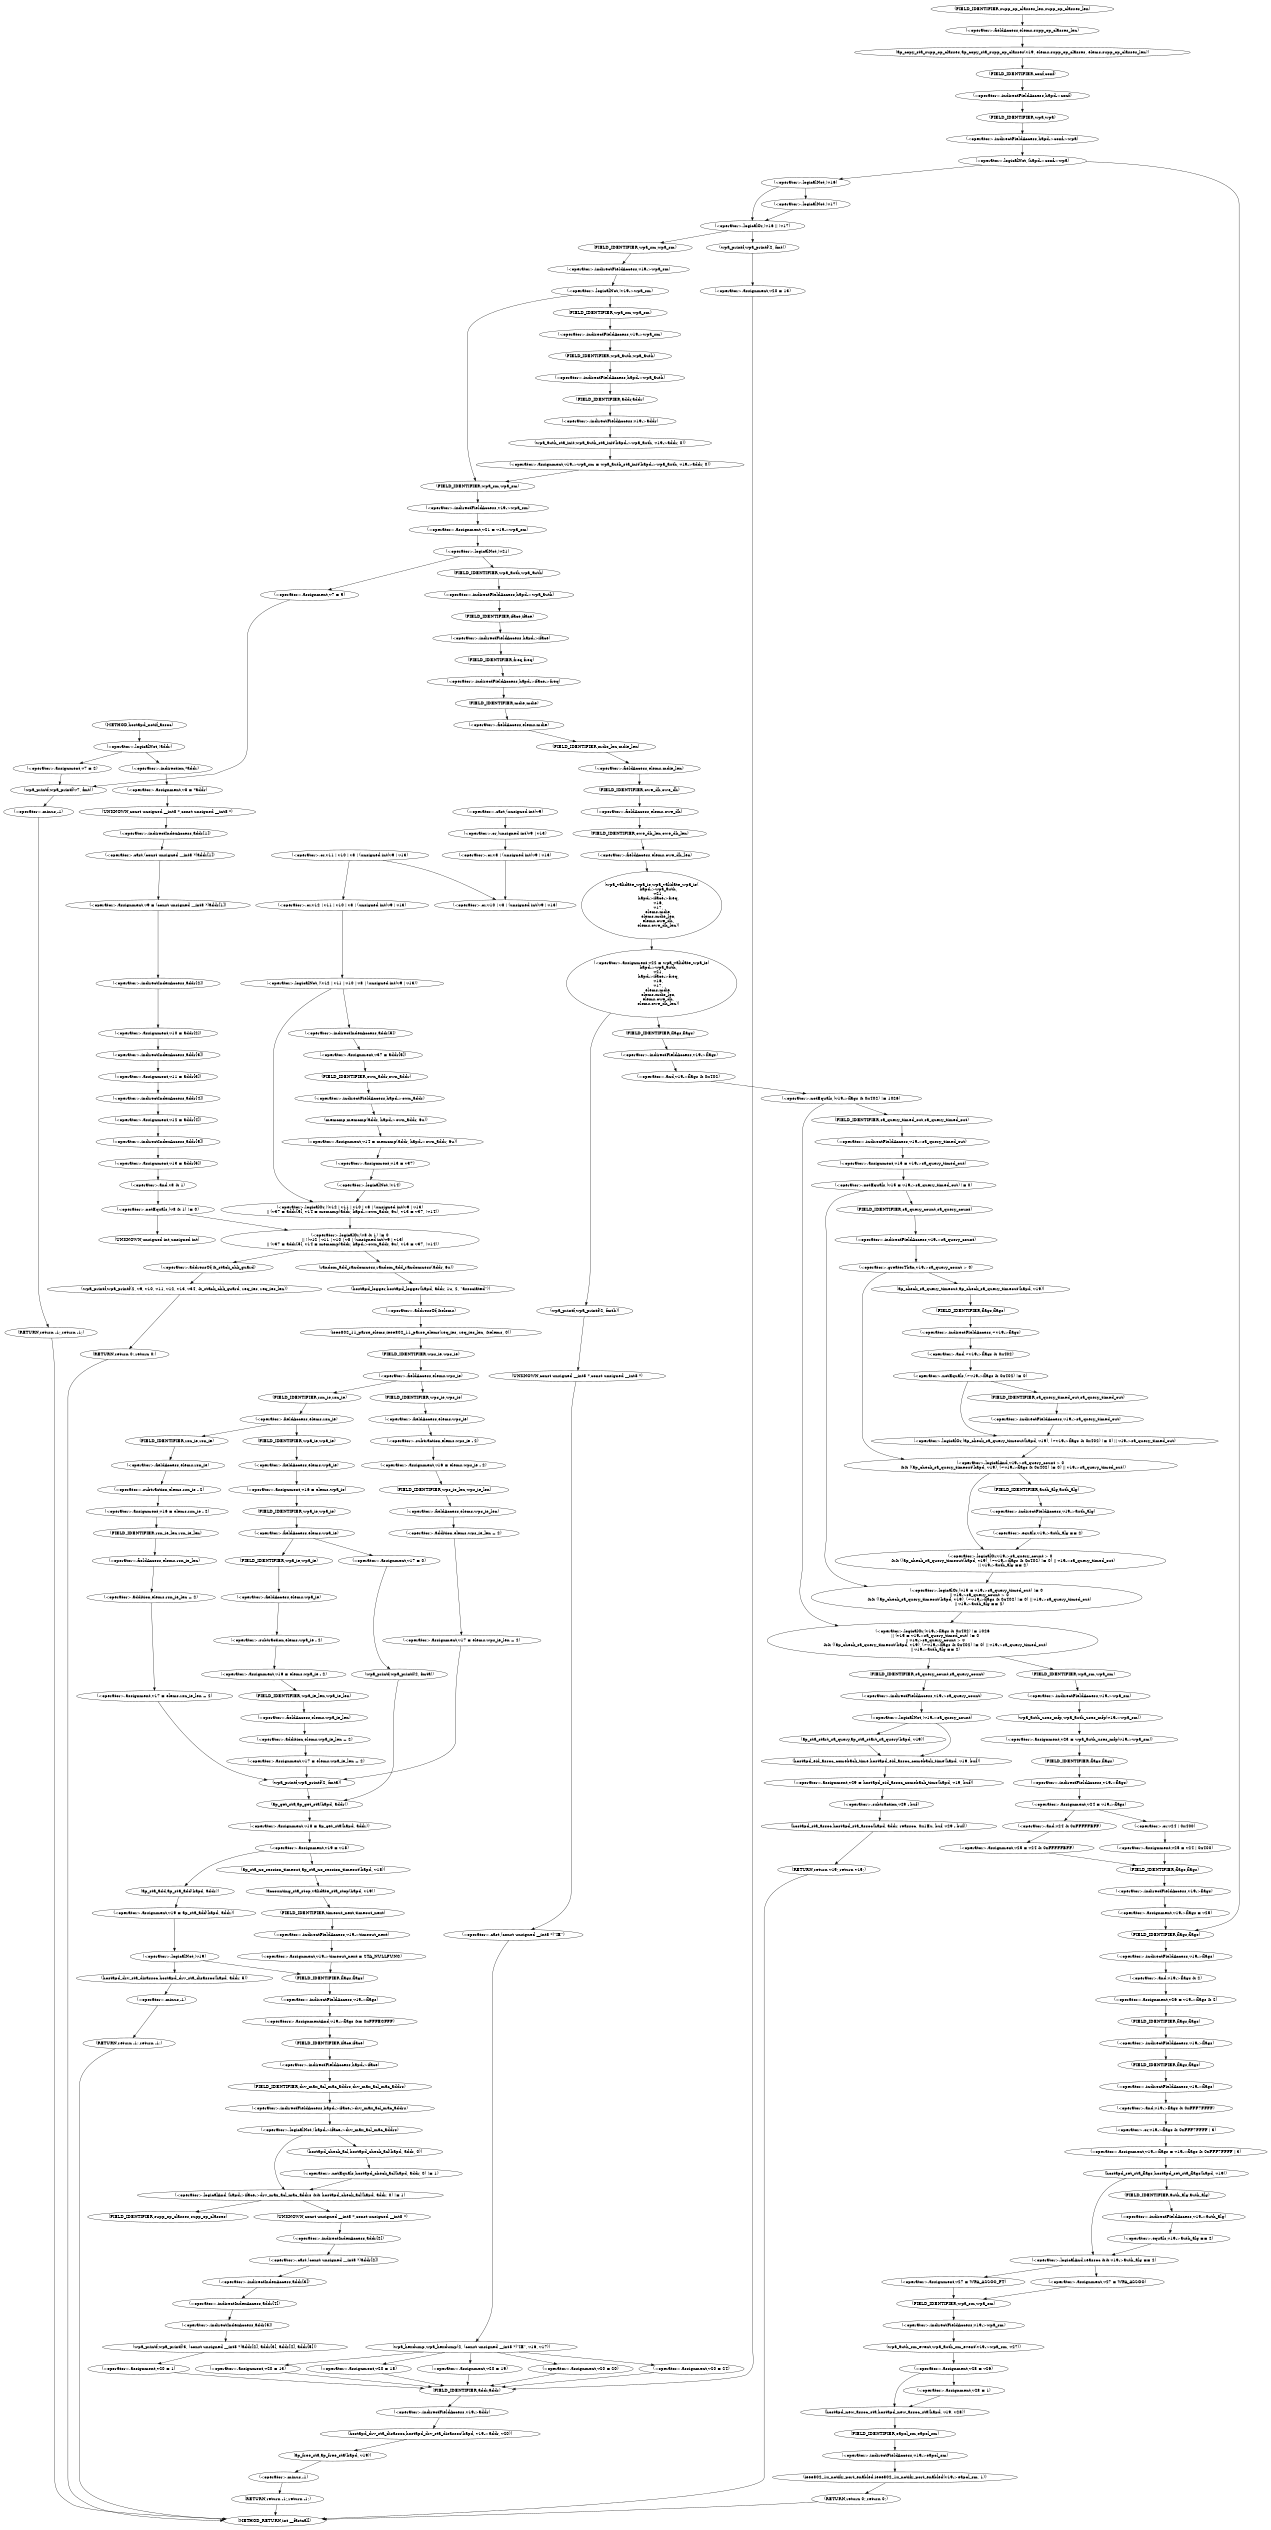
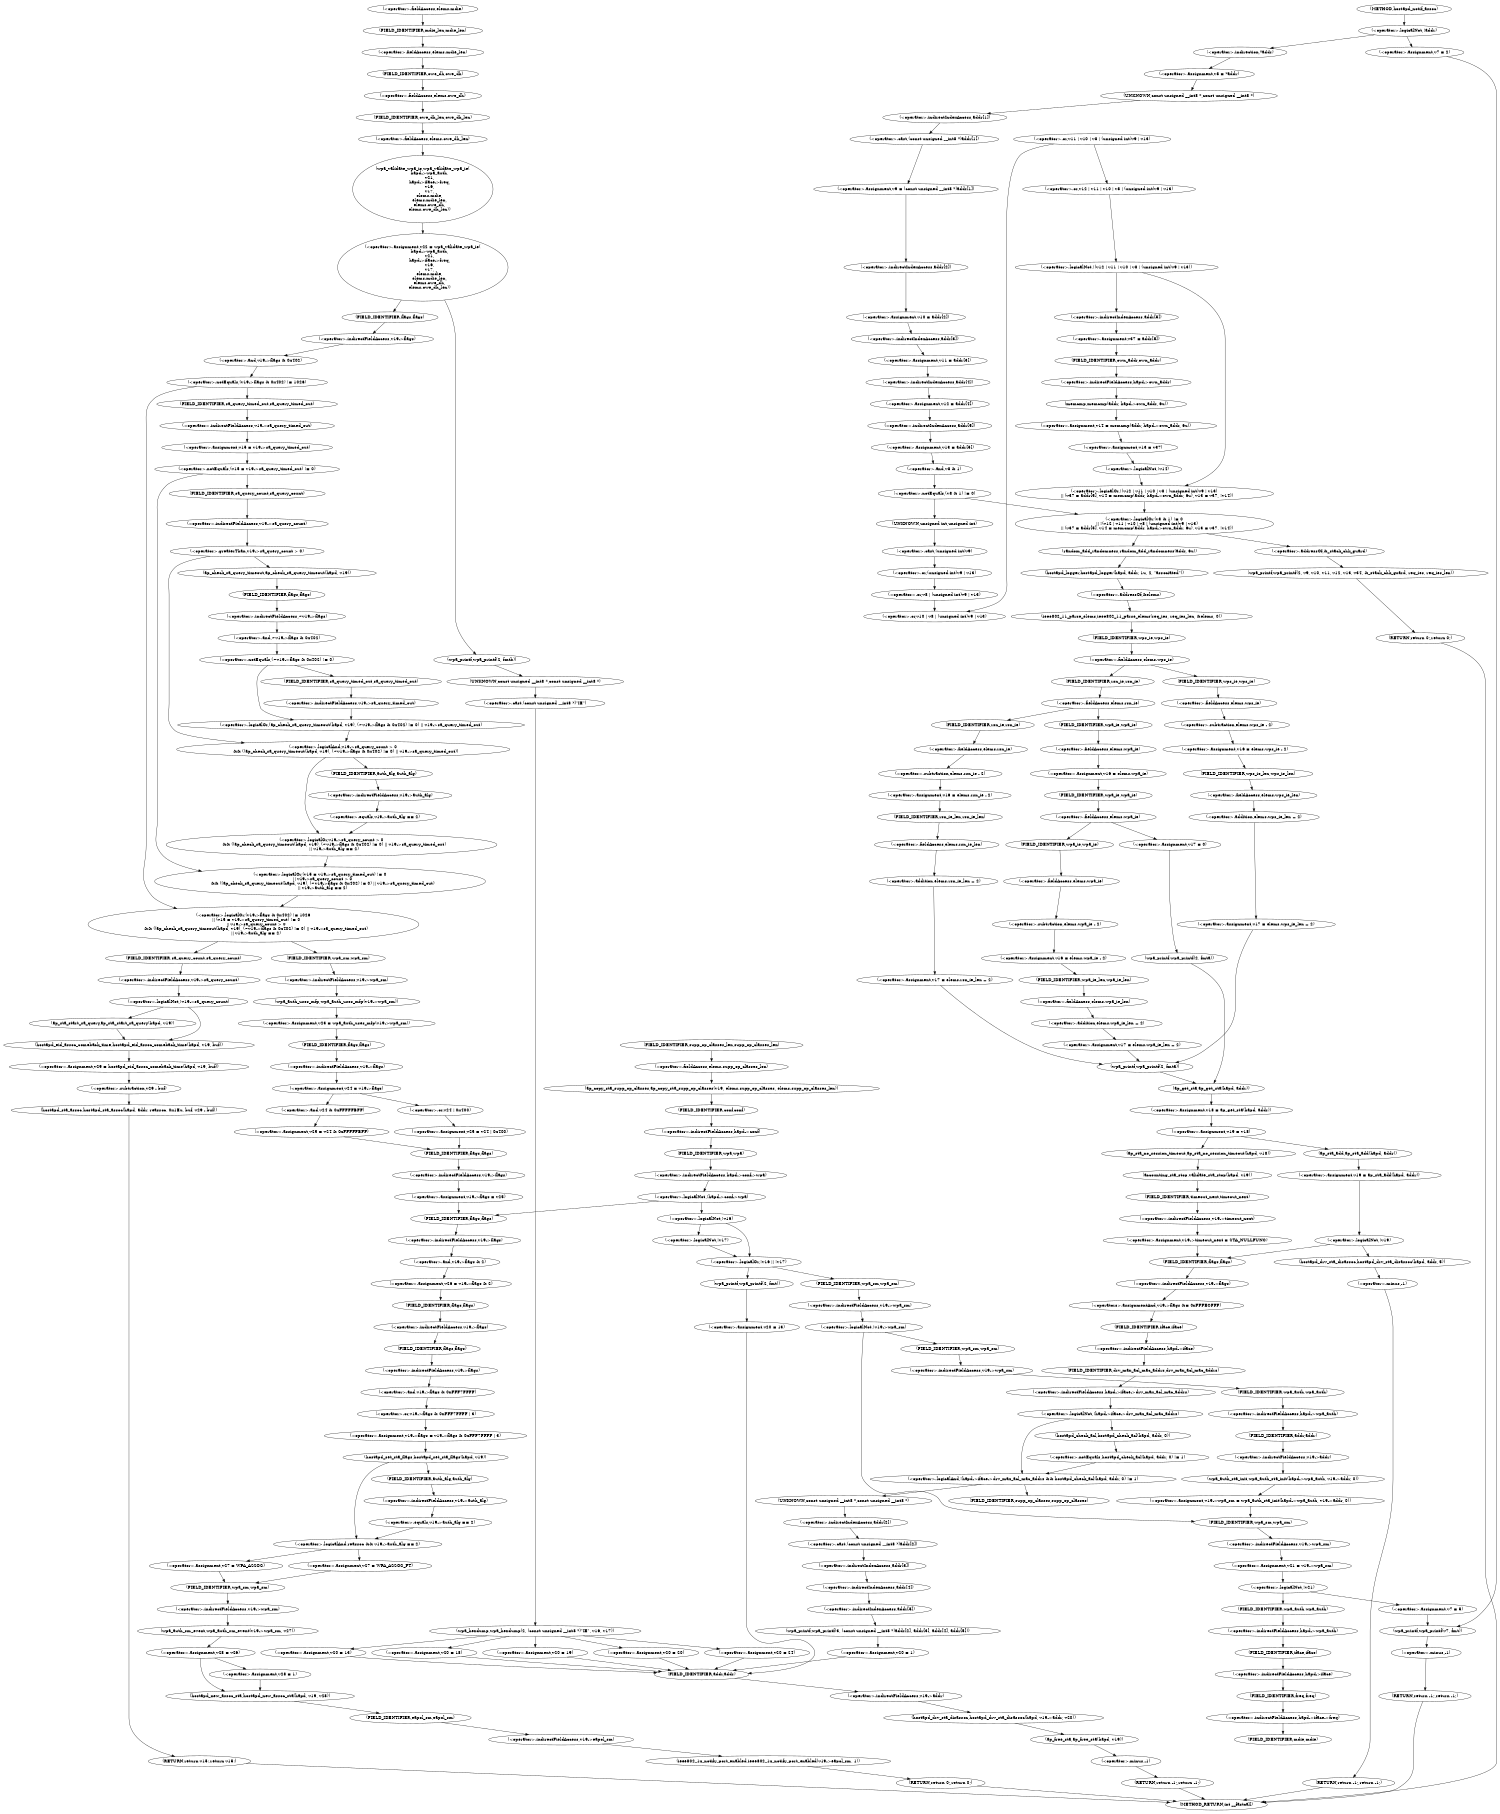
none -> (935, 536)
(506, 713) -> none
